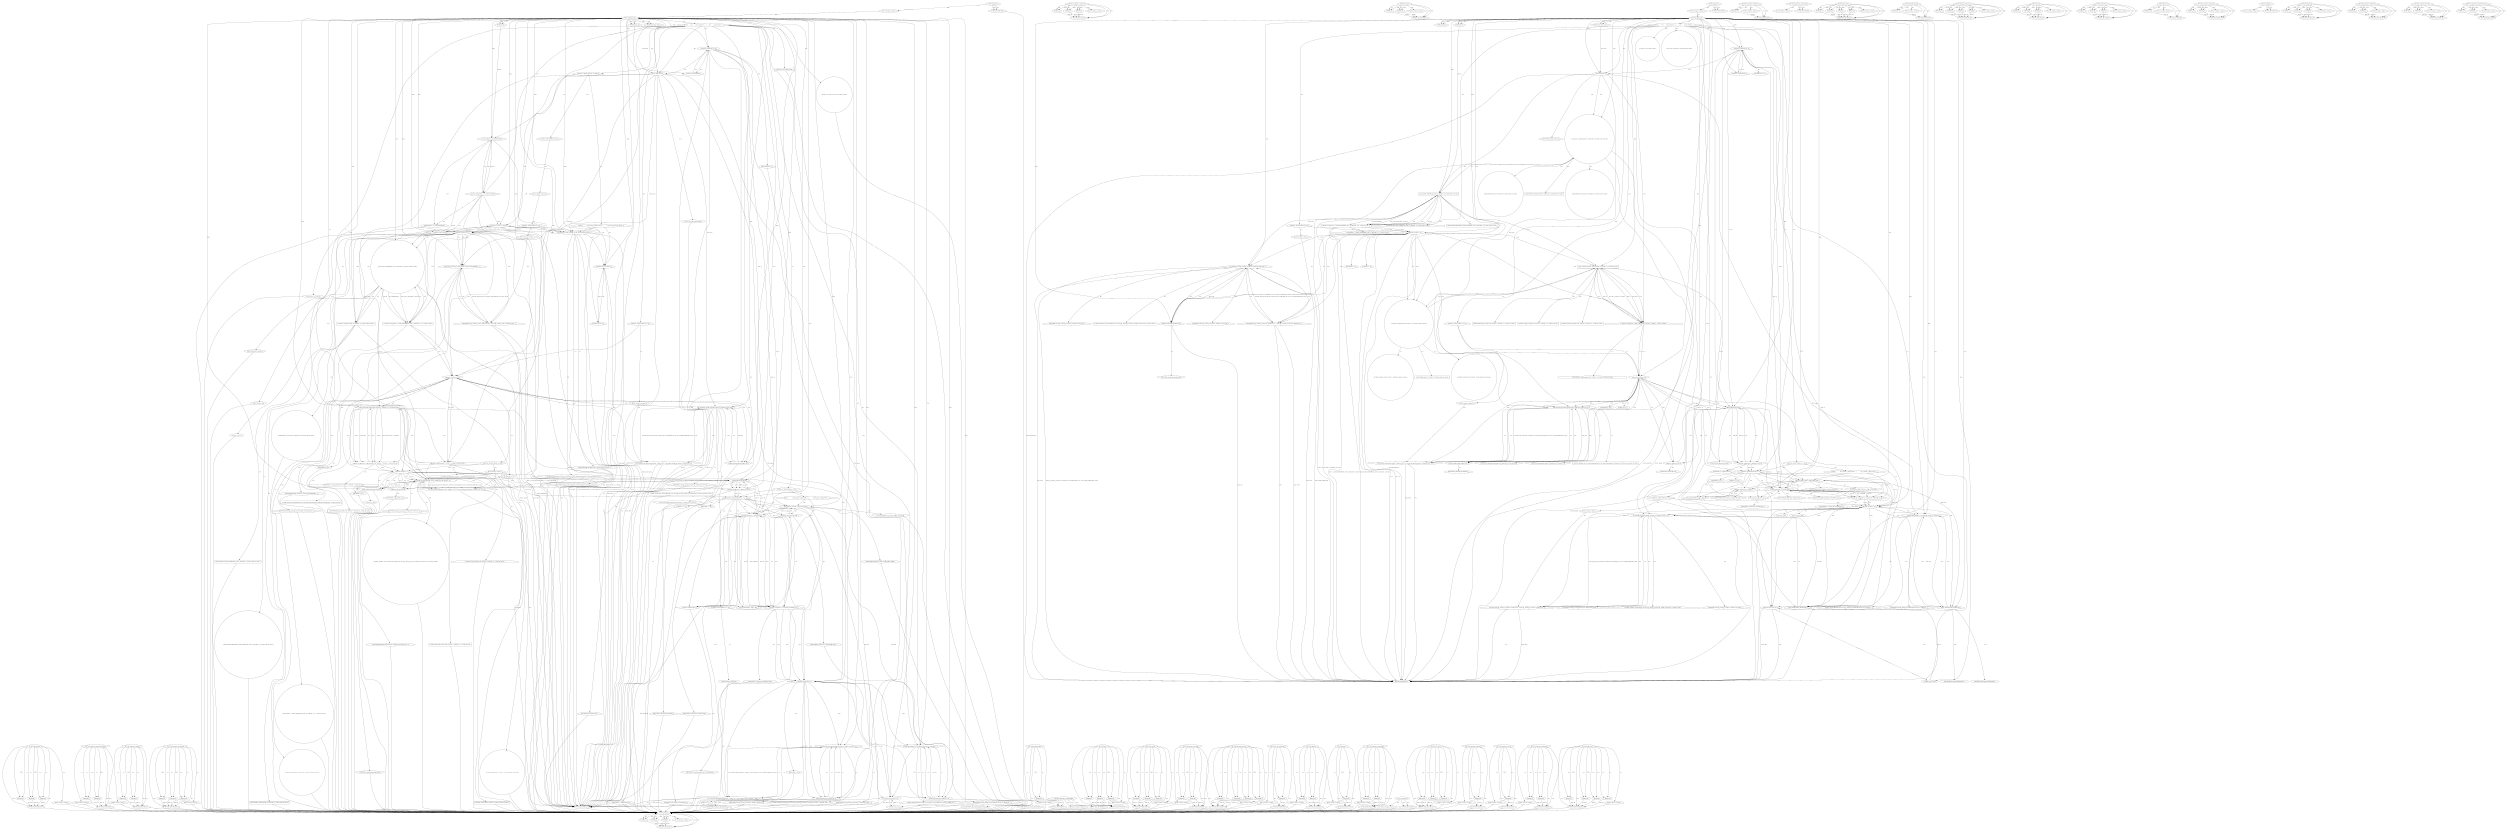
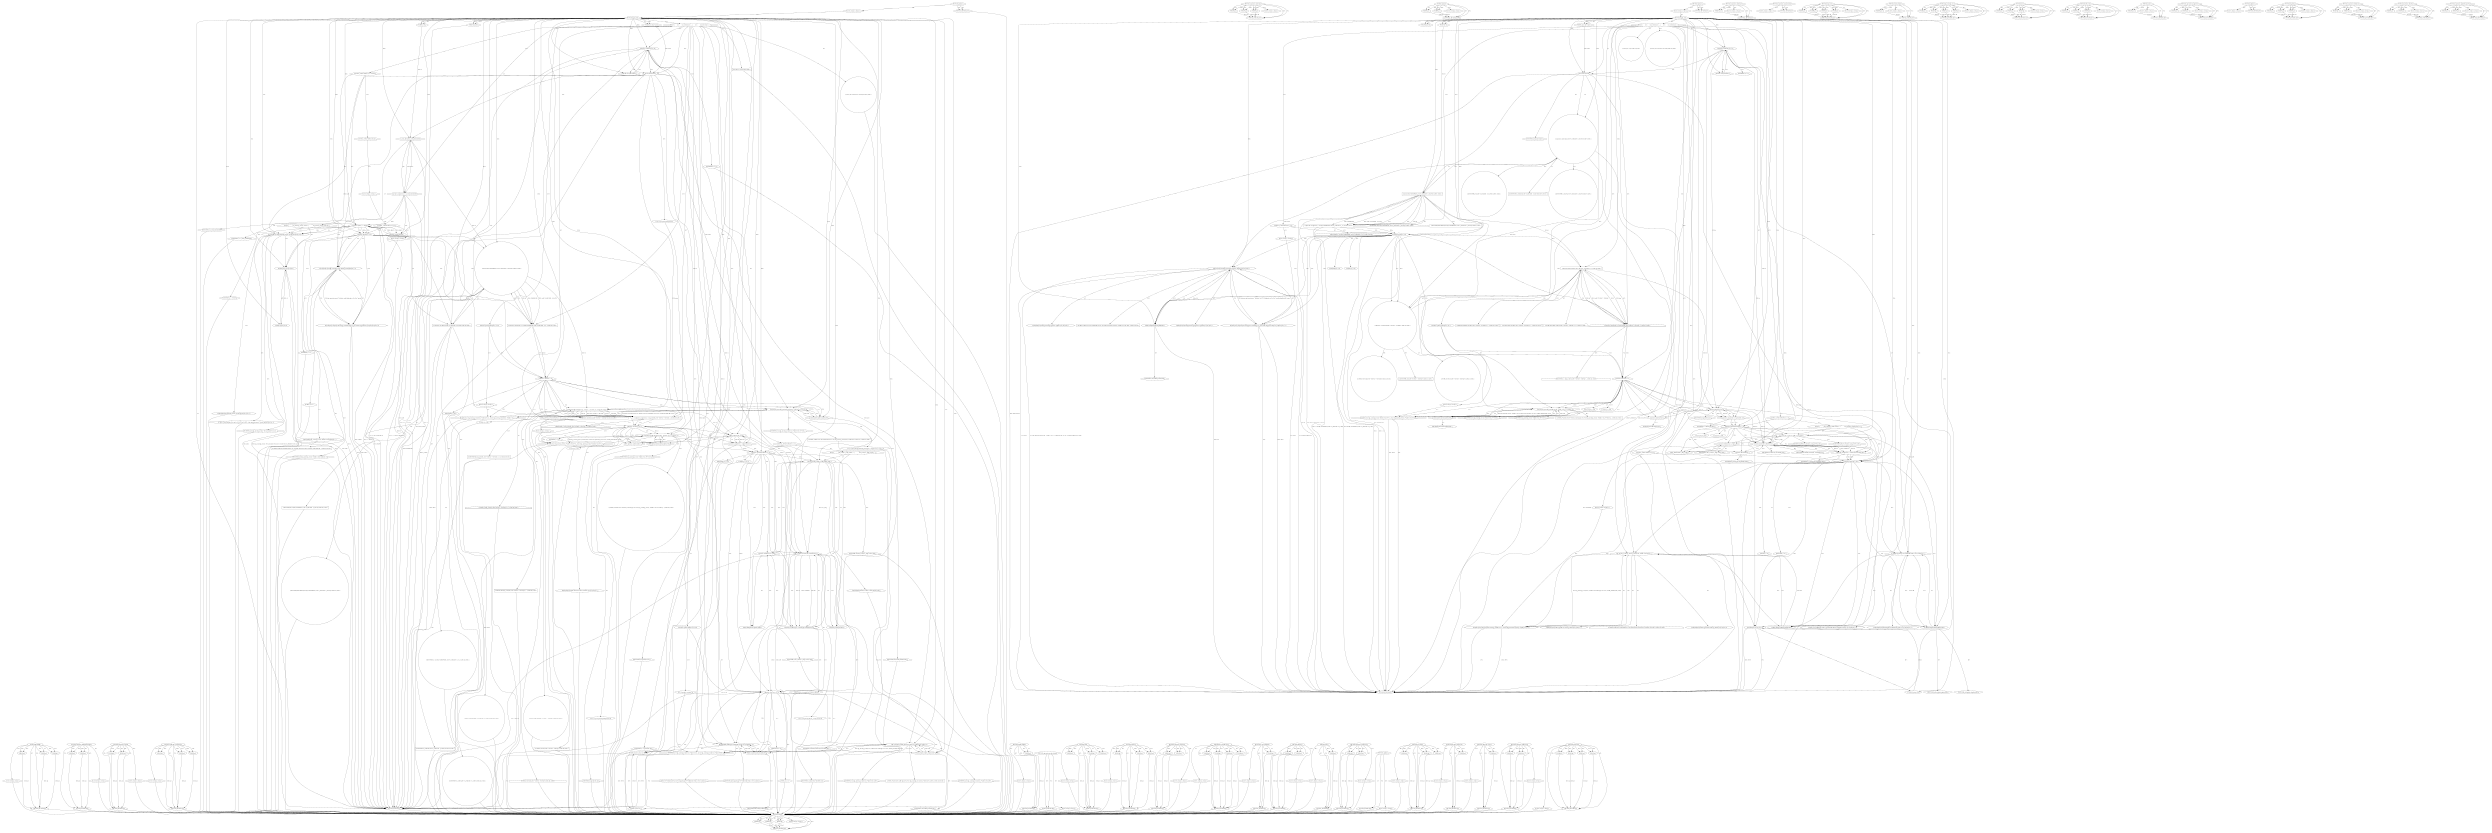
(446, 171) -> (345, 220)
(255, 351) -> none
